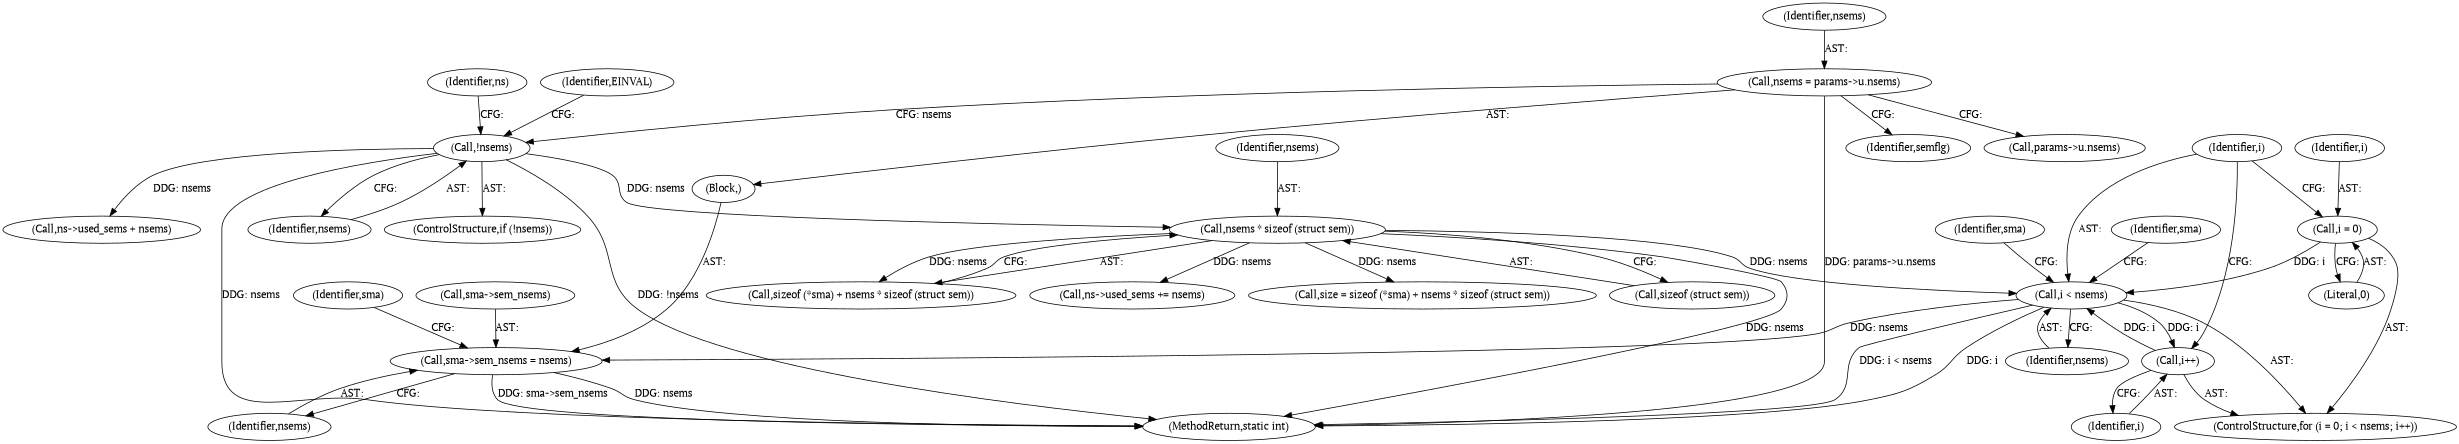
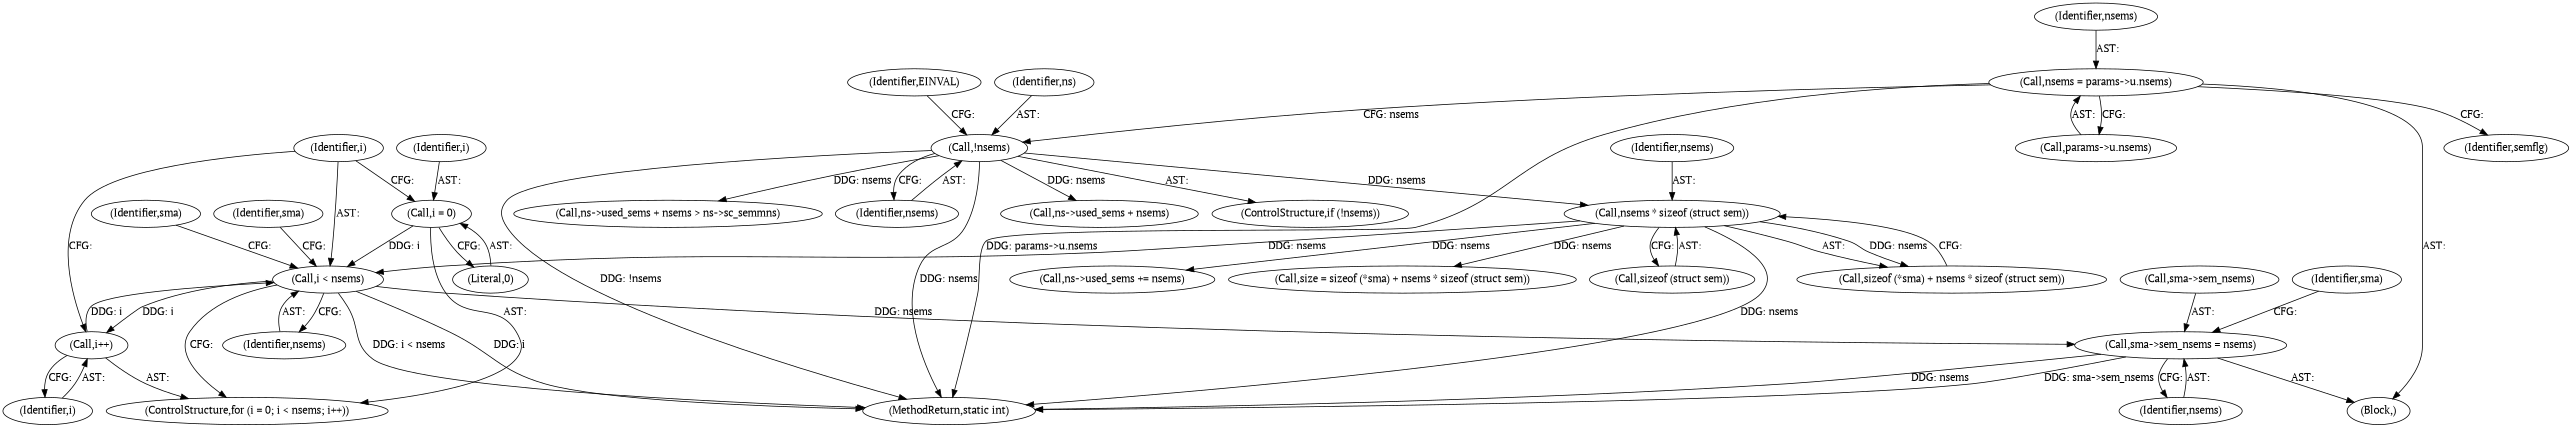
(493, 115) -> (1030, 115)
none -> (2071, 119)
none -> (668, 214)
(675, 301) -> (2282, 379)
(2283, 361) -> (203, 345)
